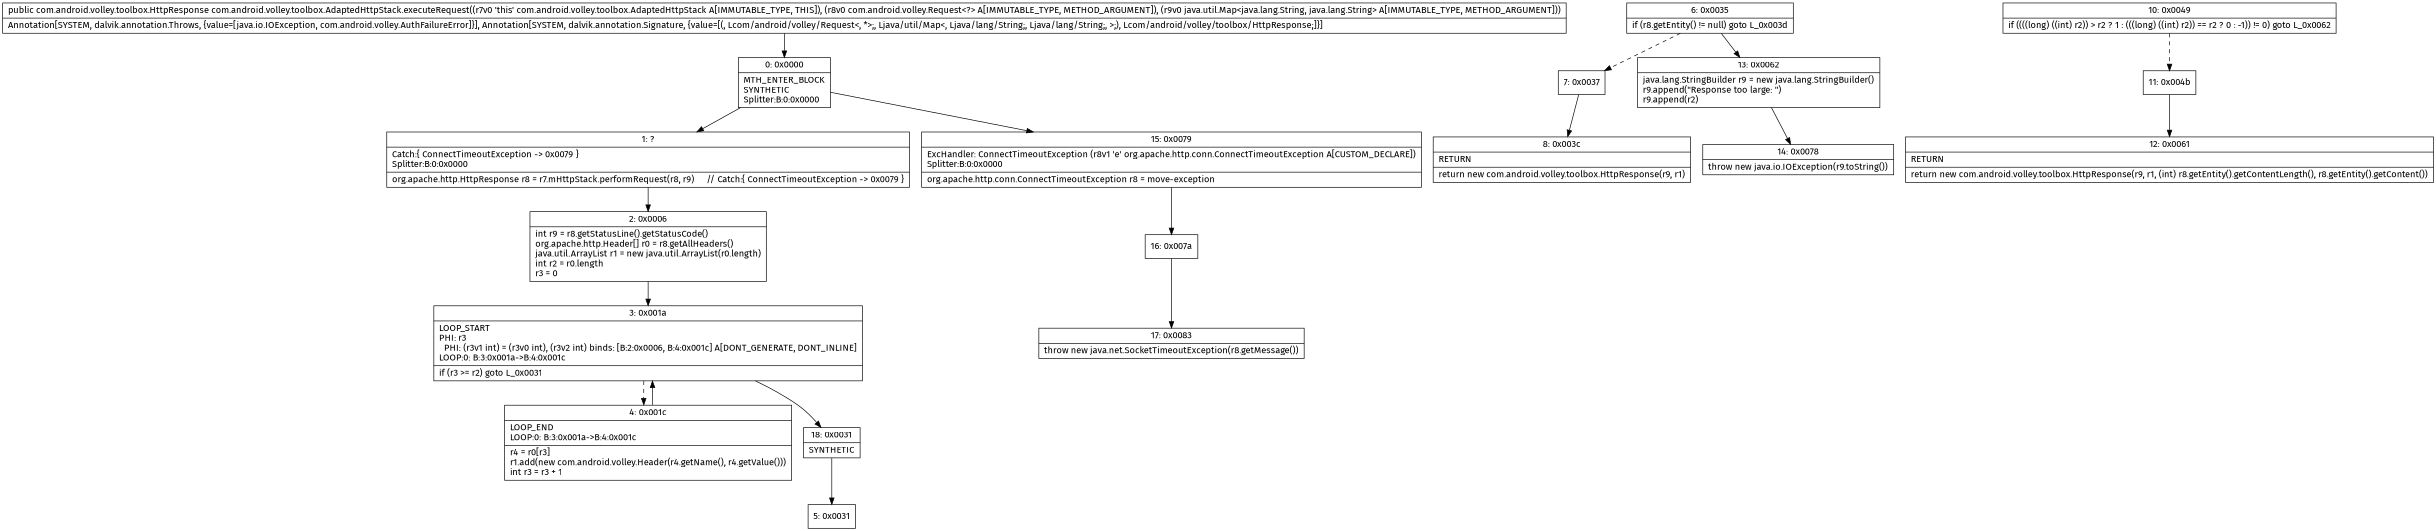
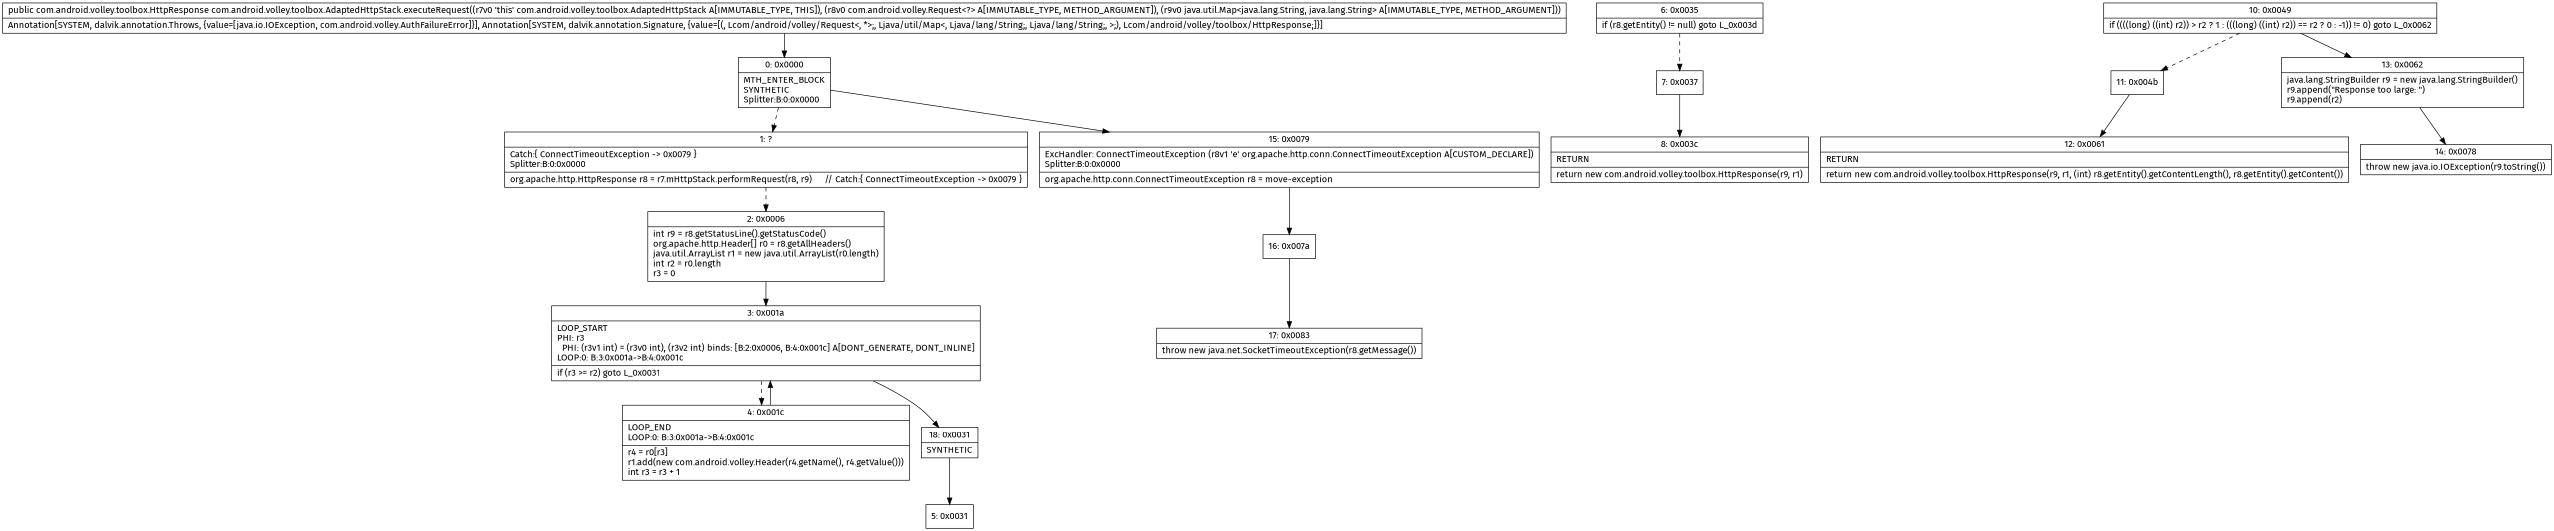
(1729, 43) -> (2323, 44)
(722, 118) -> (776, 116)
(648, 196) -> (766, 196)
